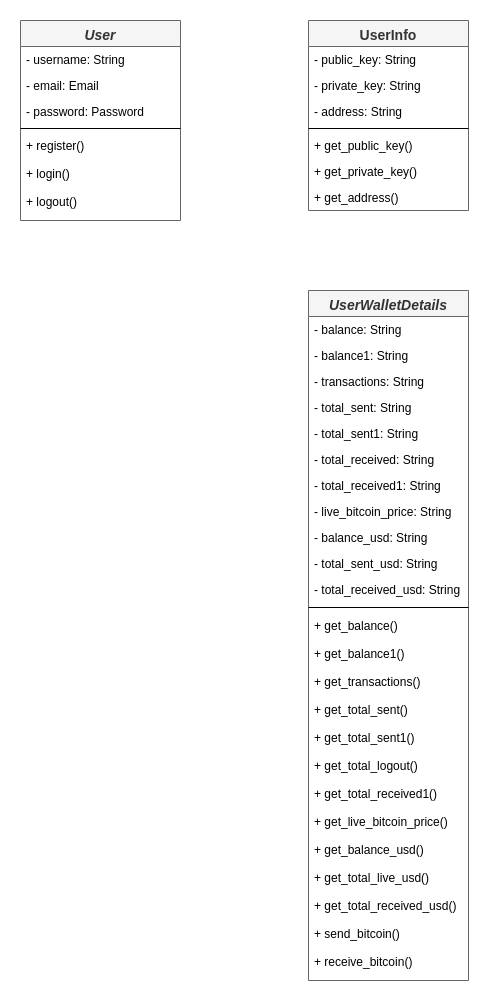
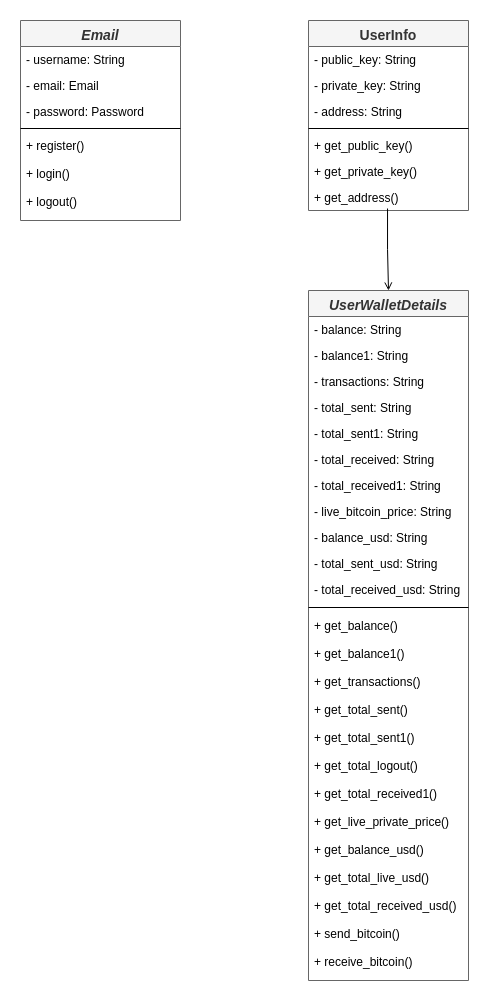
(100, 35) -> (100, 35)
none -> (388, 248)
(392, 822) -> (394, 822)
